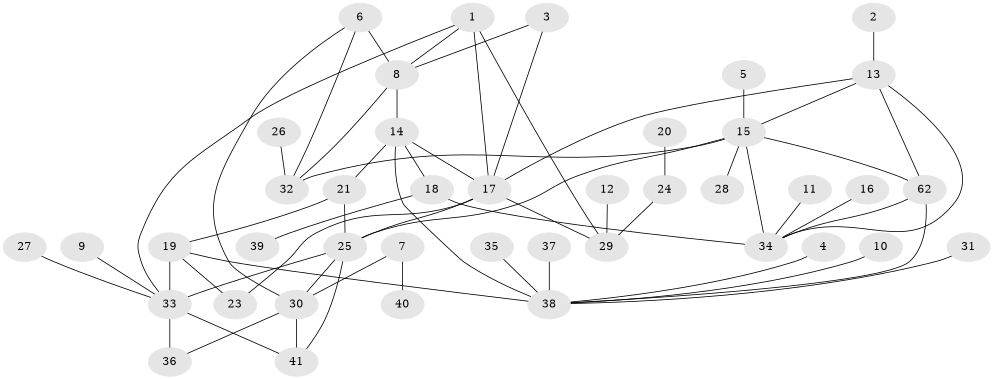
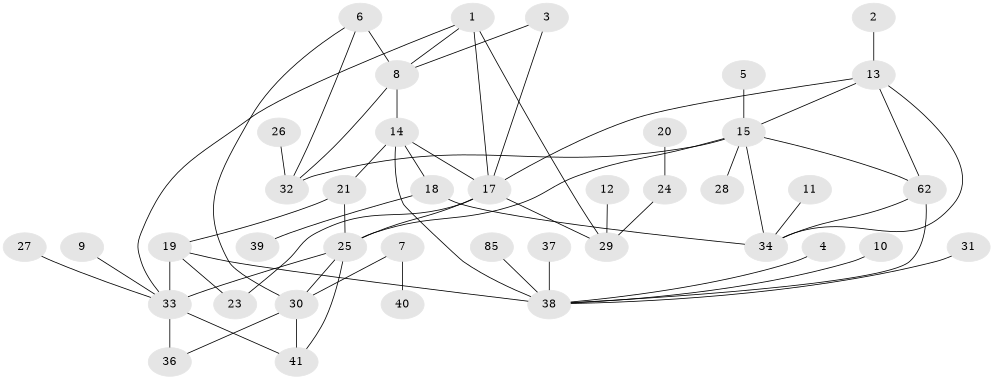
(867, 190) -> none
(492, 247) -> (492, 247)
